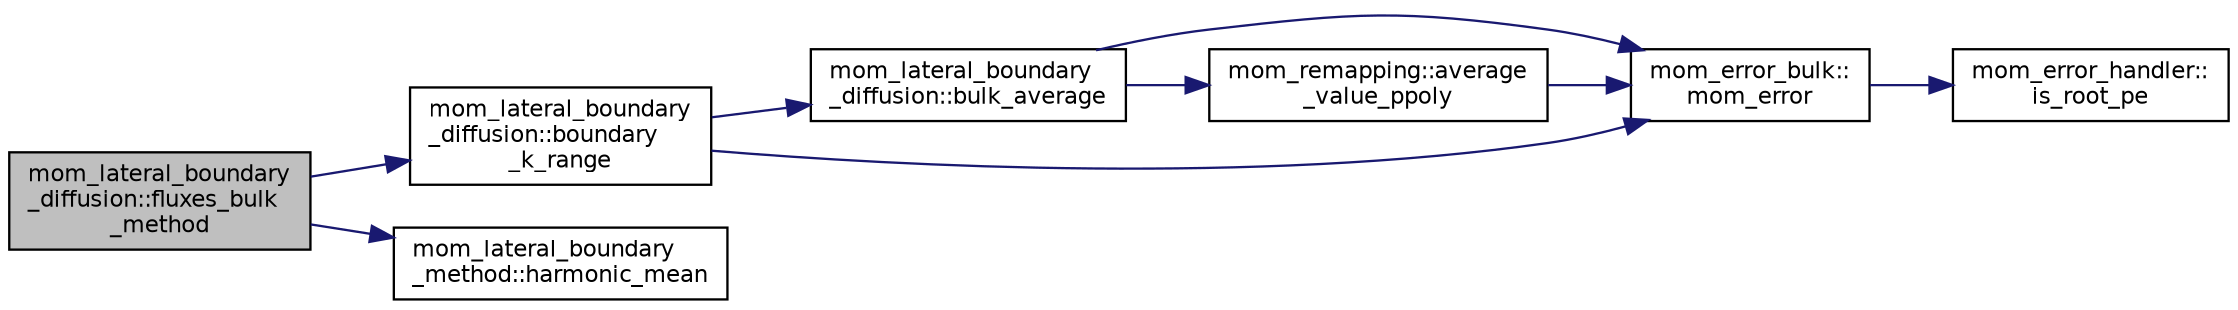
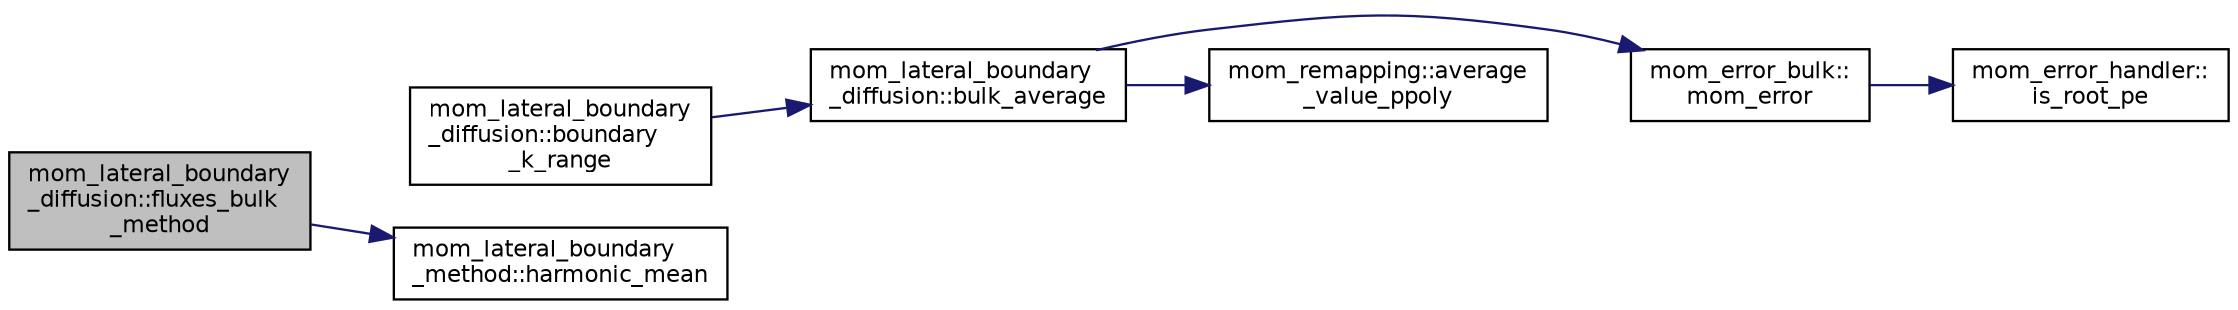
(1577, 85) -> none
(1170, 168) -> none
(349, 170) -> none
